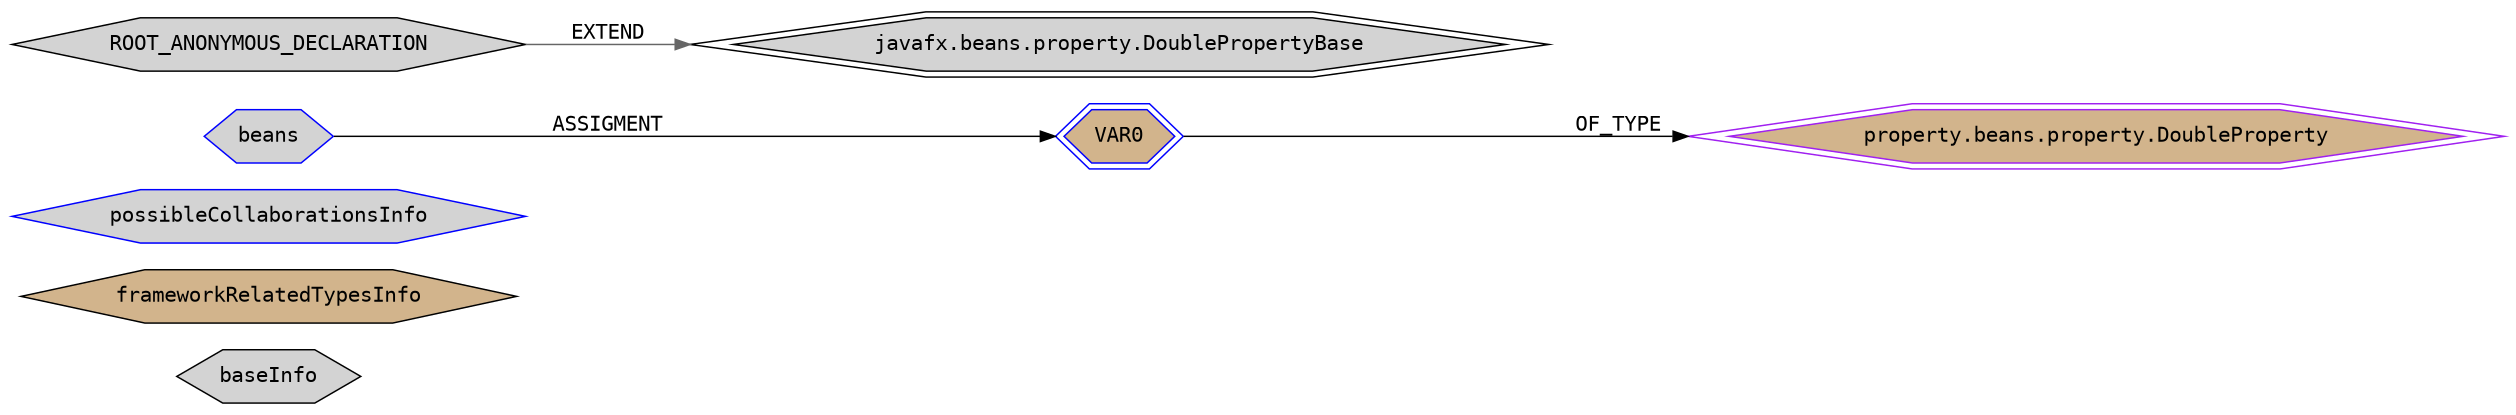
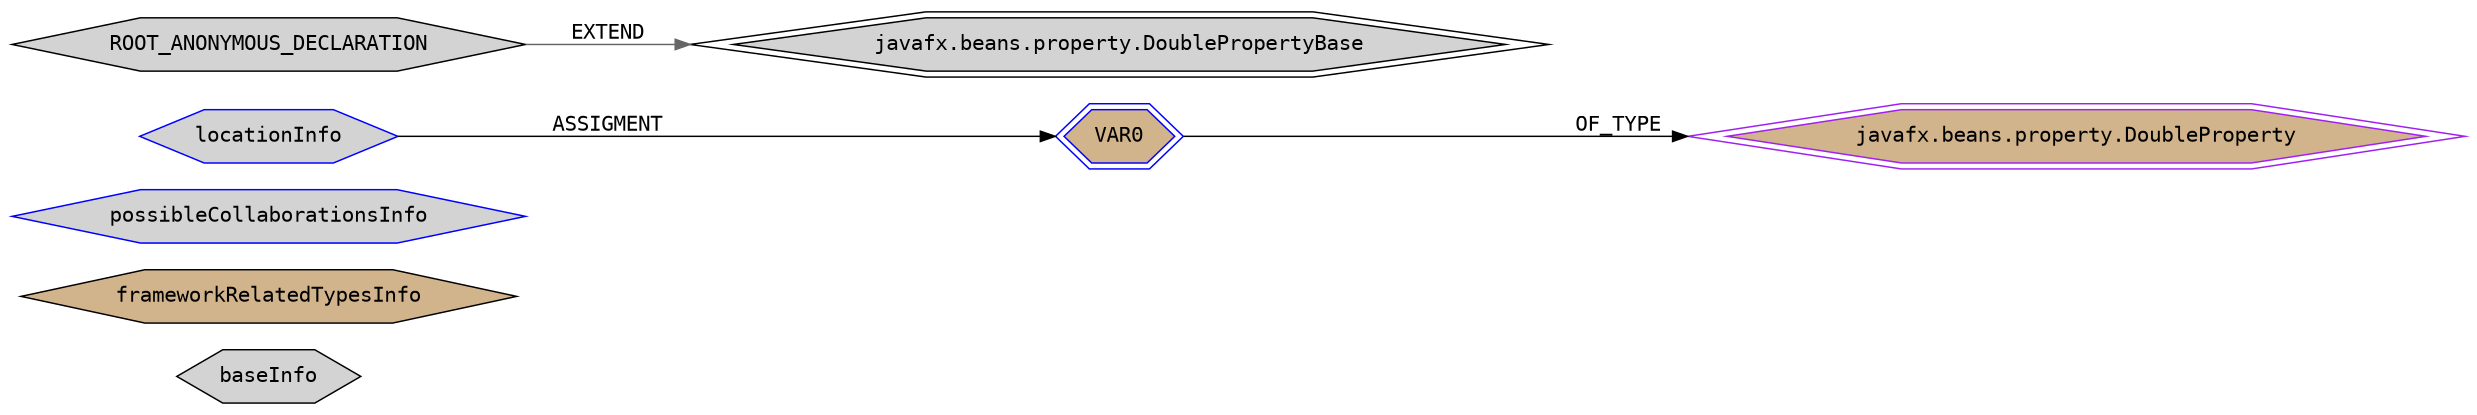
(269, 136) -> (269, 136)
(2096, 136) -> (2076, 136)
